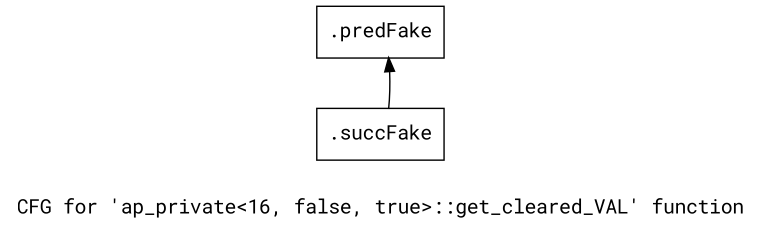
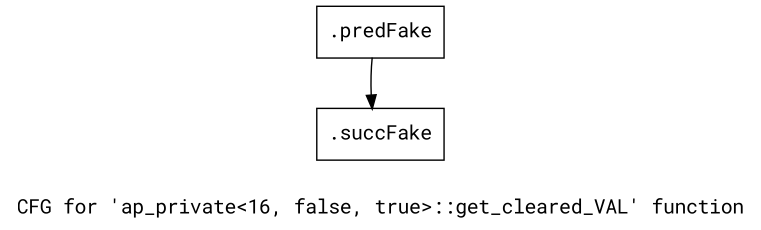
(390, 90) -> (371, 76)
